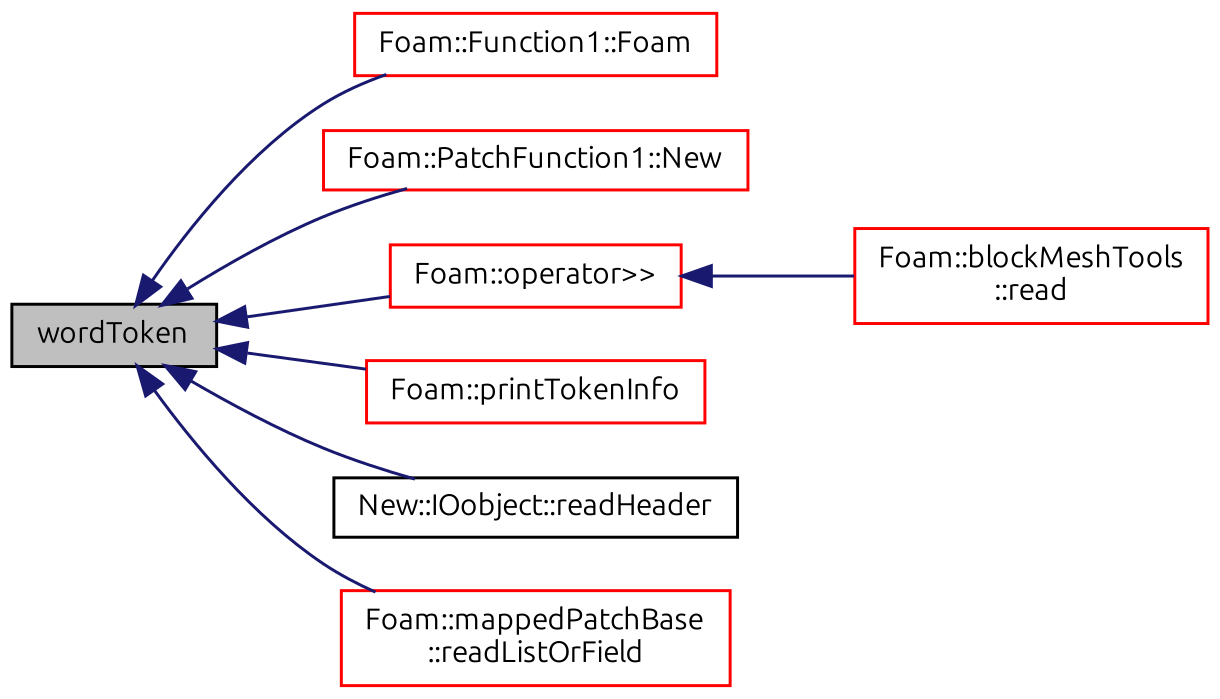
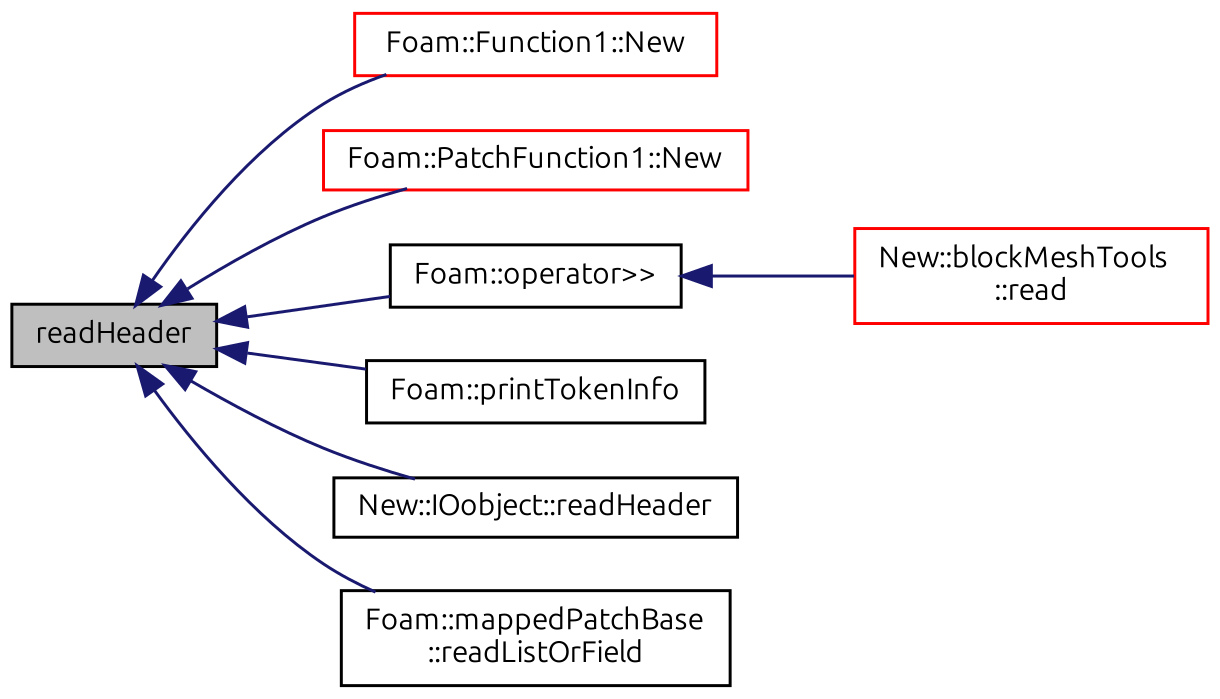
(536, 45) -> (536, 45)
(536, 276) -> (536, 276)
(1031, 276) -> (1031, 276)
(114, 335) -> (114, 335)
(536, 392) -> (536, 392)
(536, 638) -> (536, 638)
